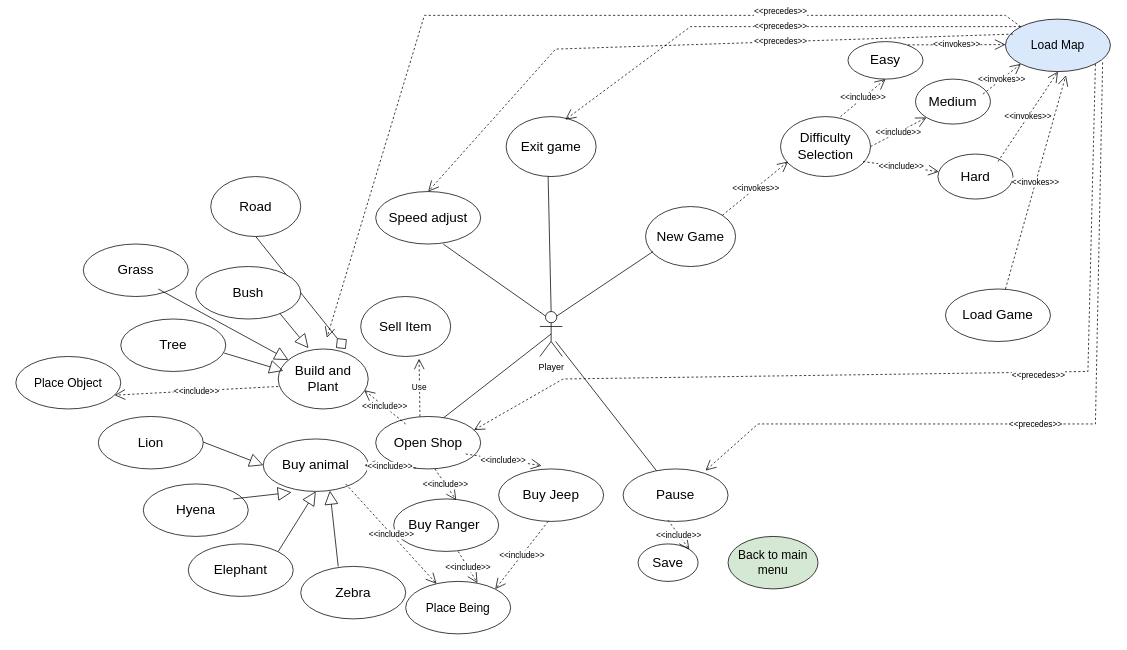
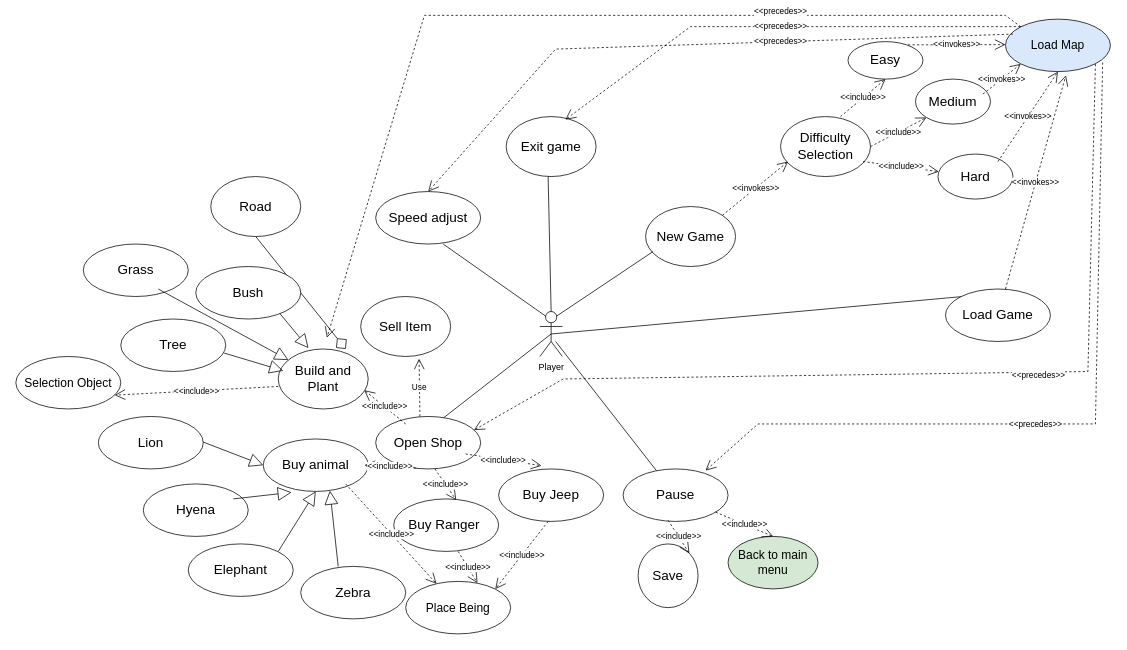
none -> (756, 315)
(68, 383) -> (68, 383)
none -> (743, 524)
(668, 563) -> (668, 576)
